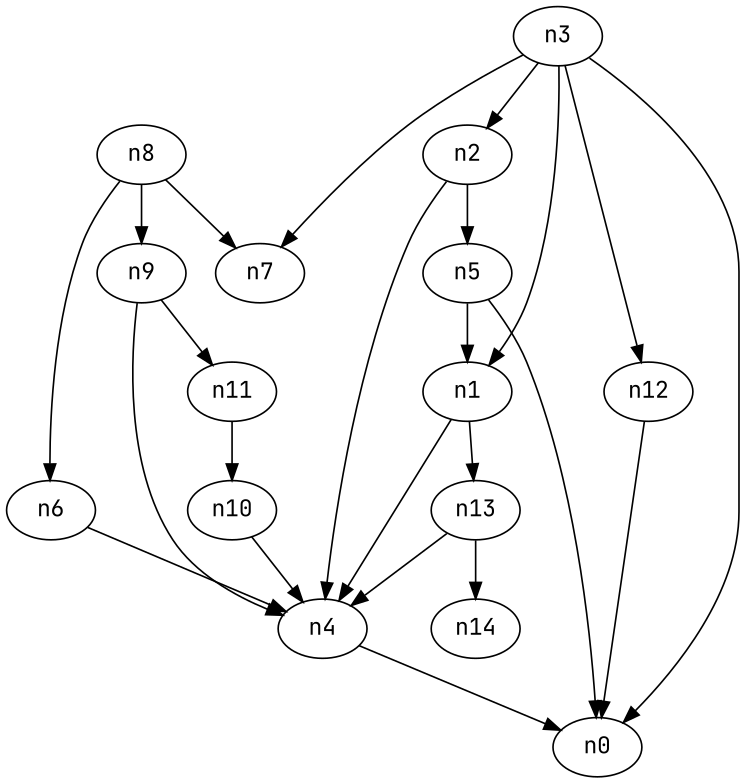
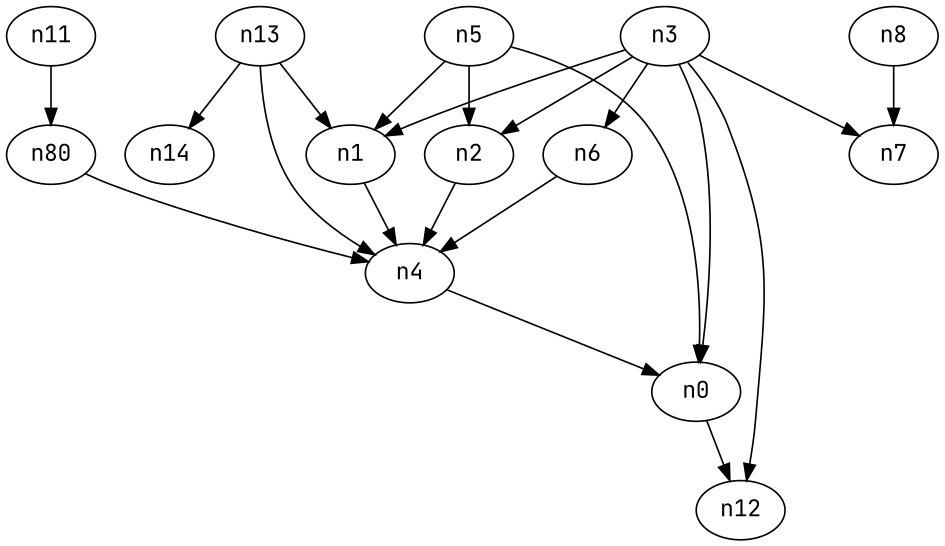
(467, 206) -> (469, 87)
(142, 273) -> none
(63, 316) -> (631, 88)
(471, 443) -> (300, 89)
(232, 510) -> (51, 155)
(624, 561) -> (715, 443)
